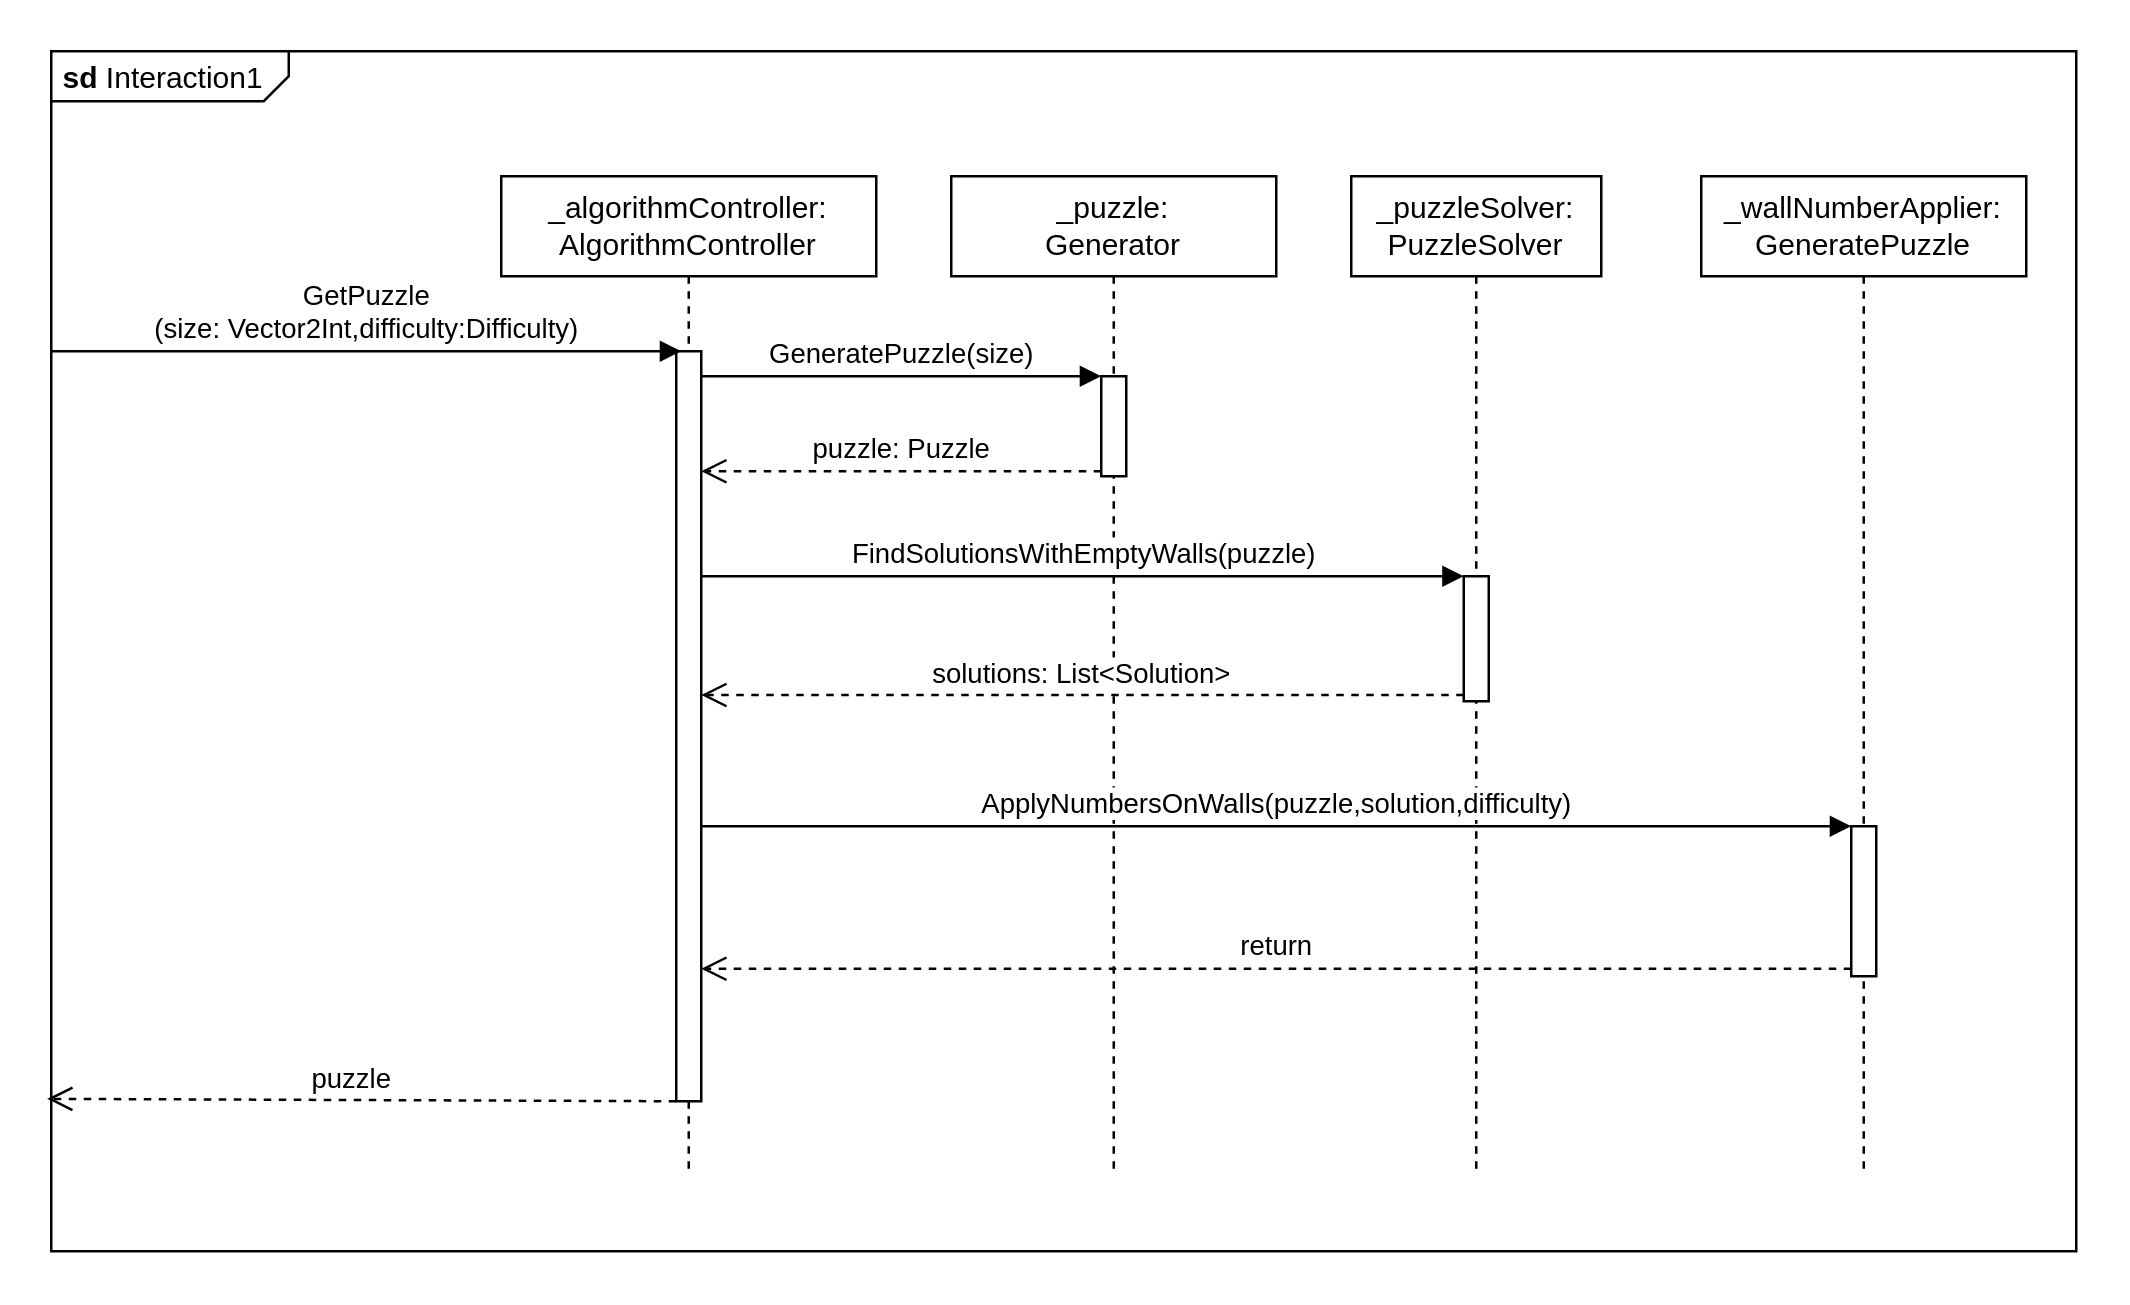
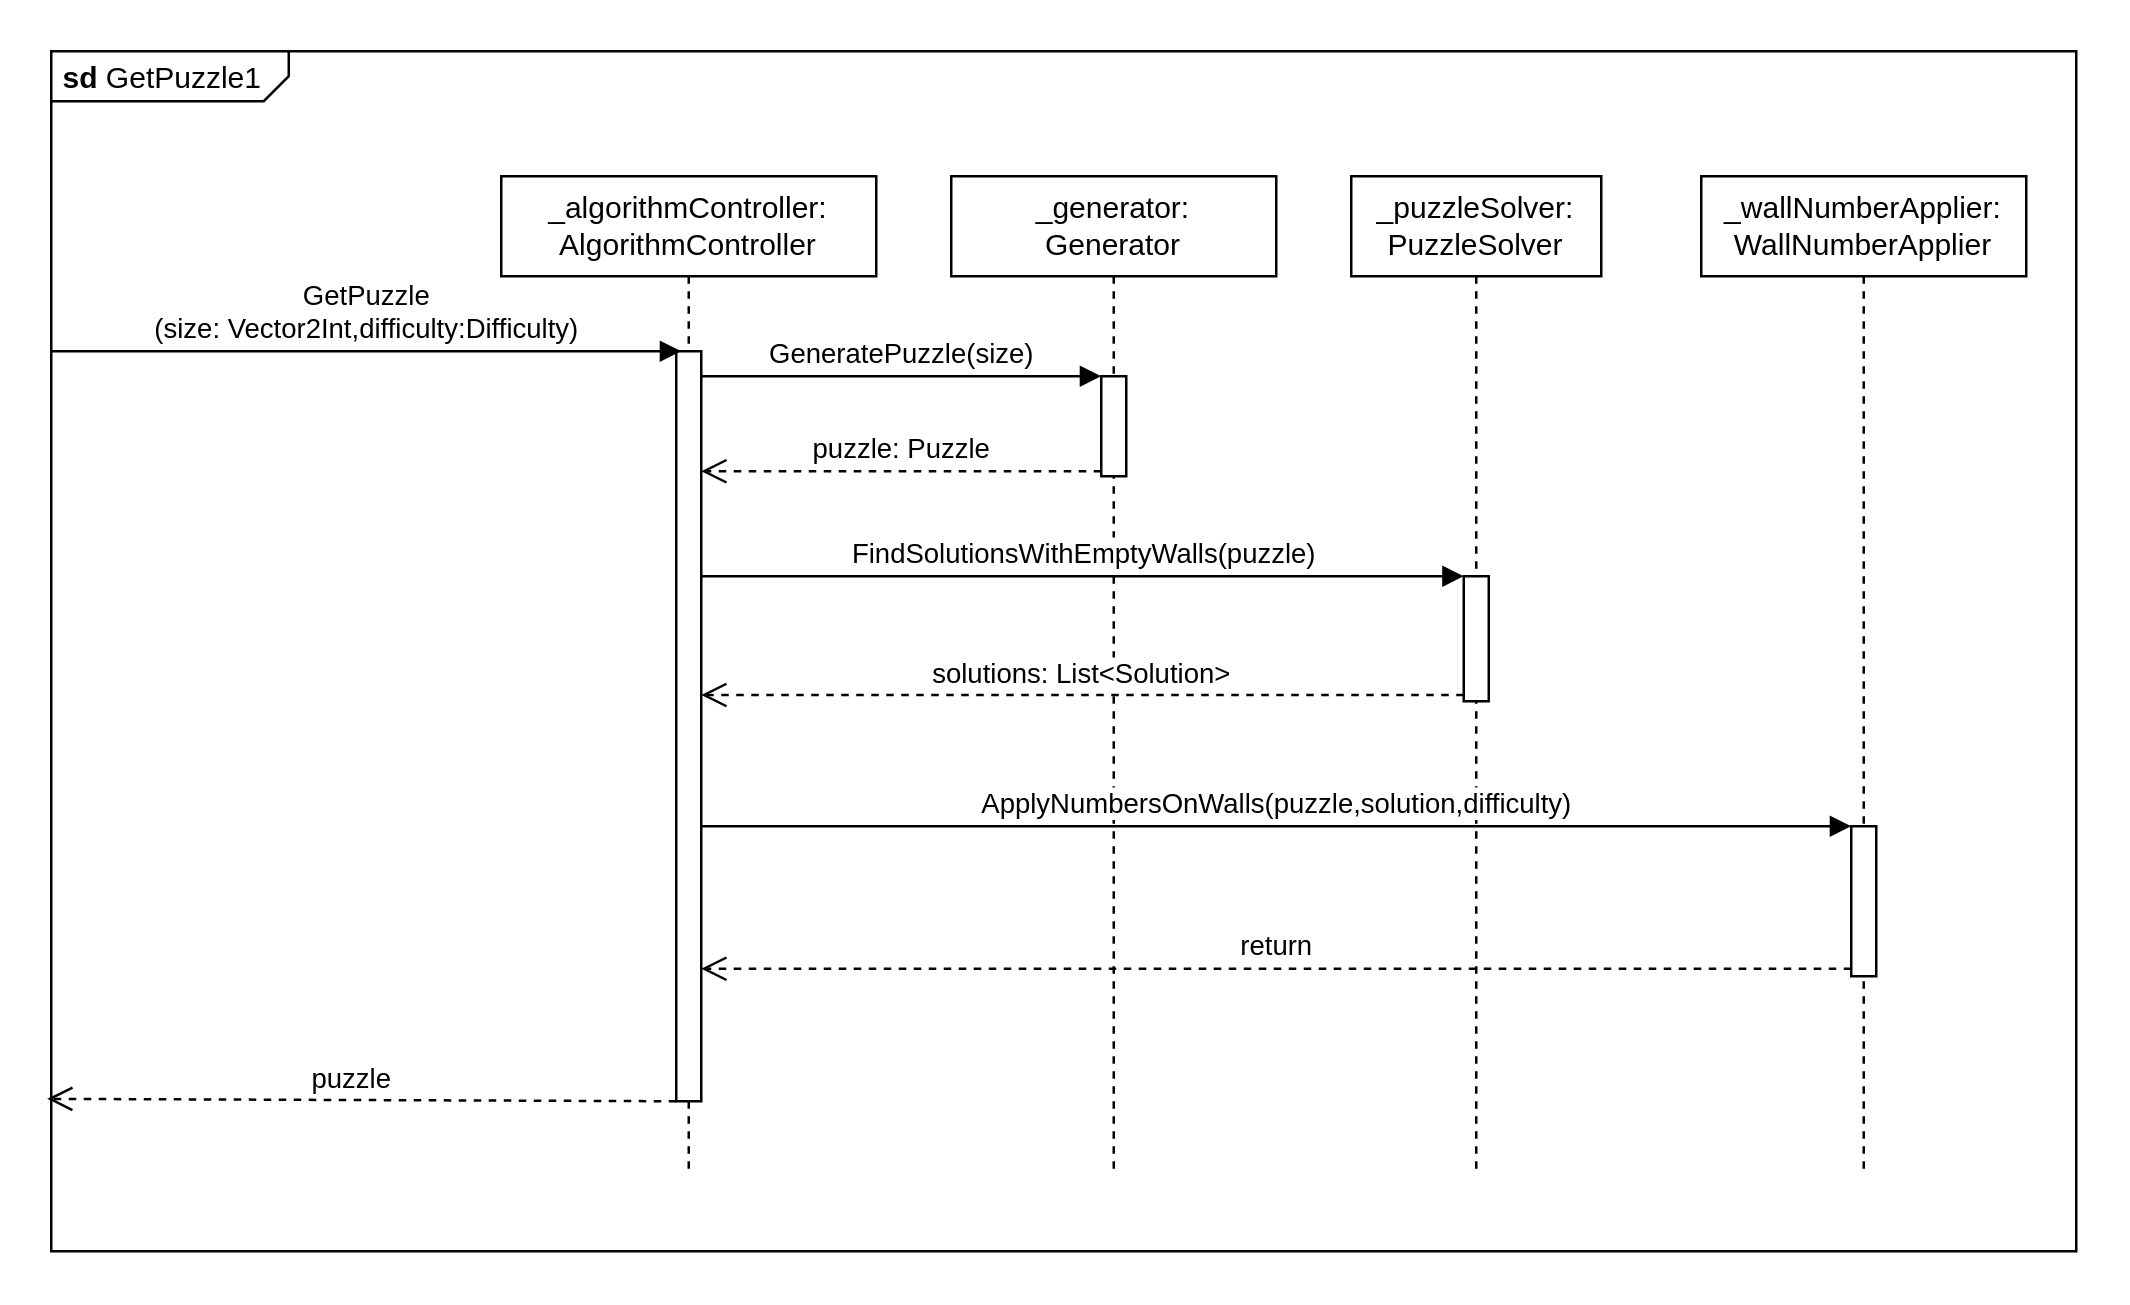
(174, 69) -> (157, 69)
(1114, 226) -> (1114, 226)
(1864, 226) -> (1864, 226)
